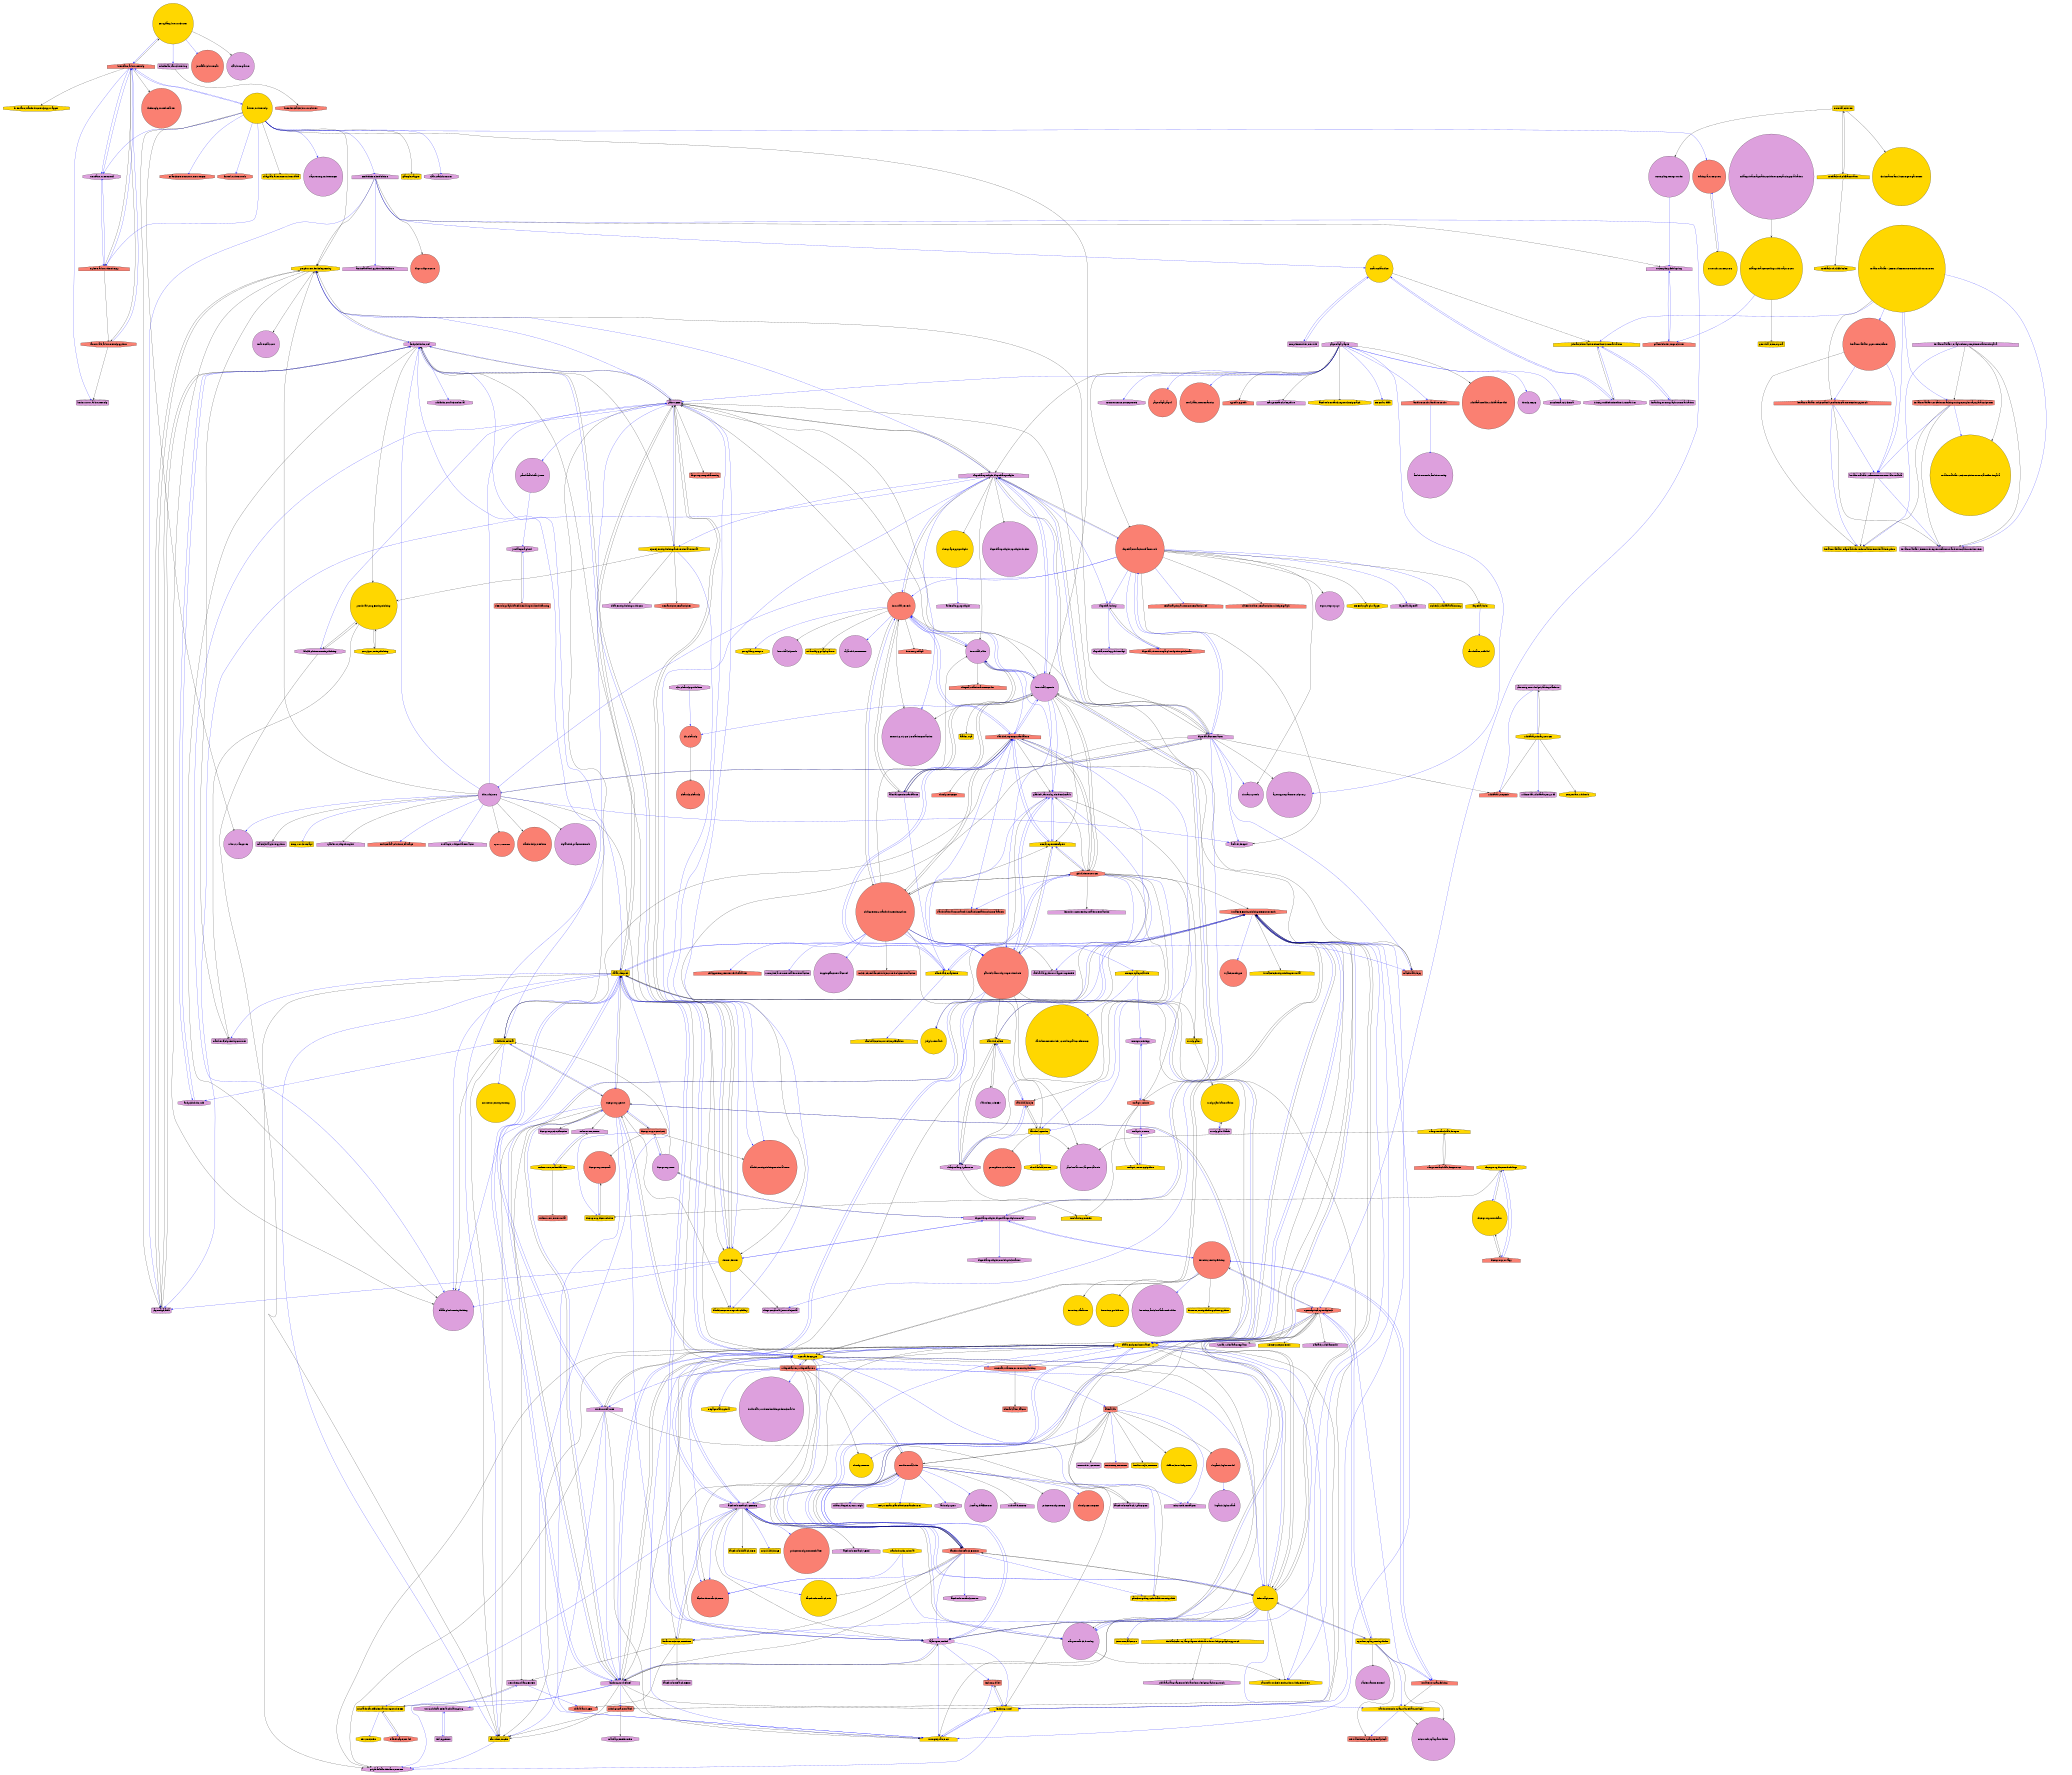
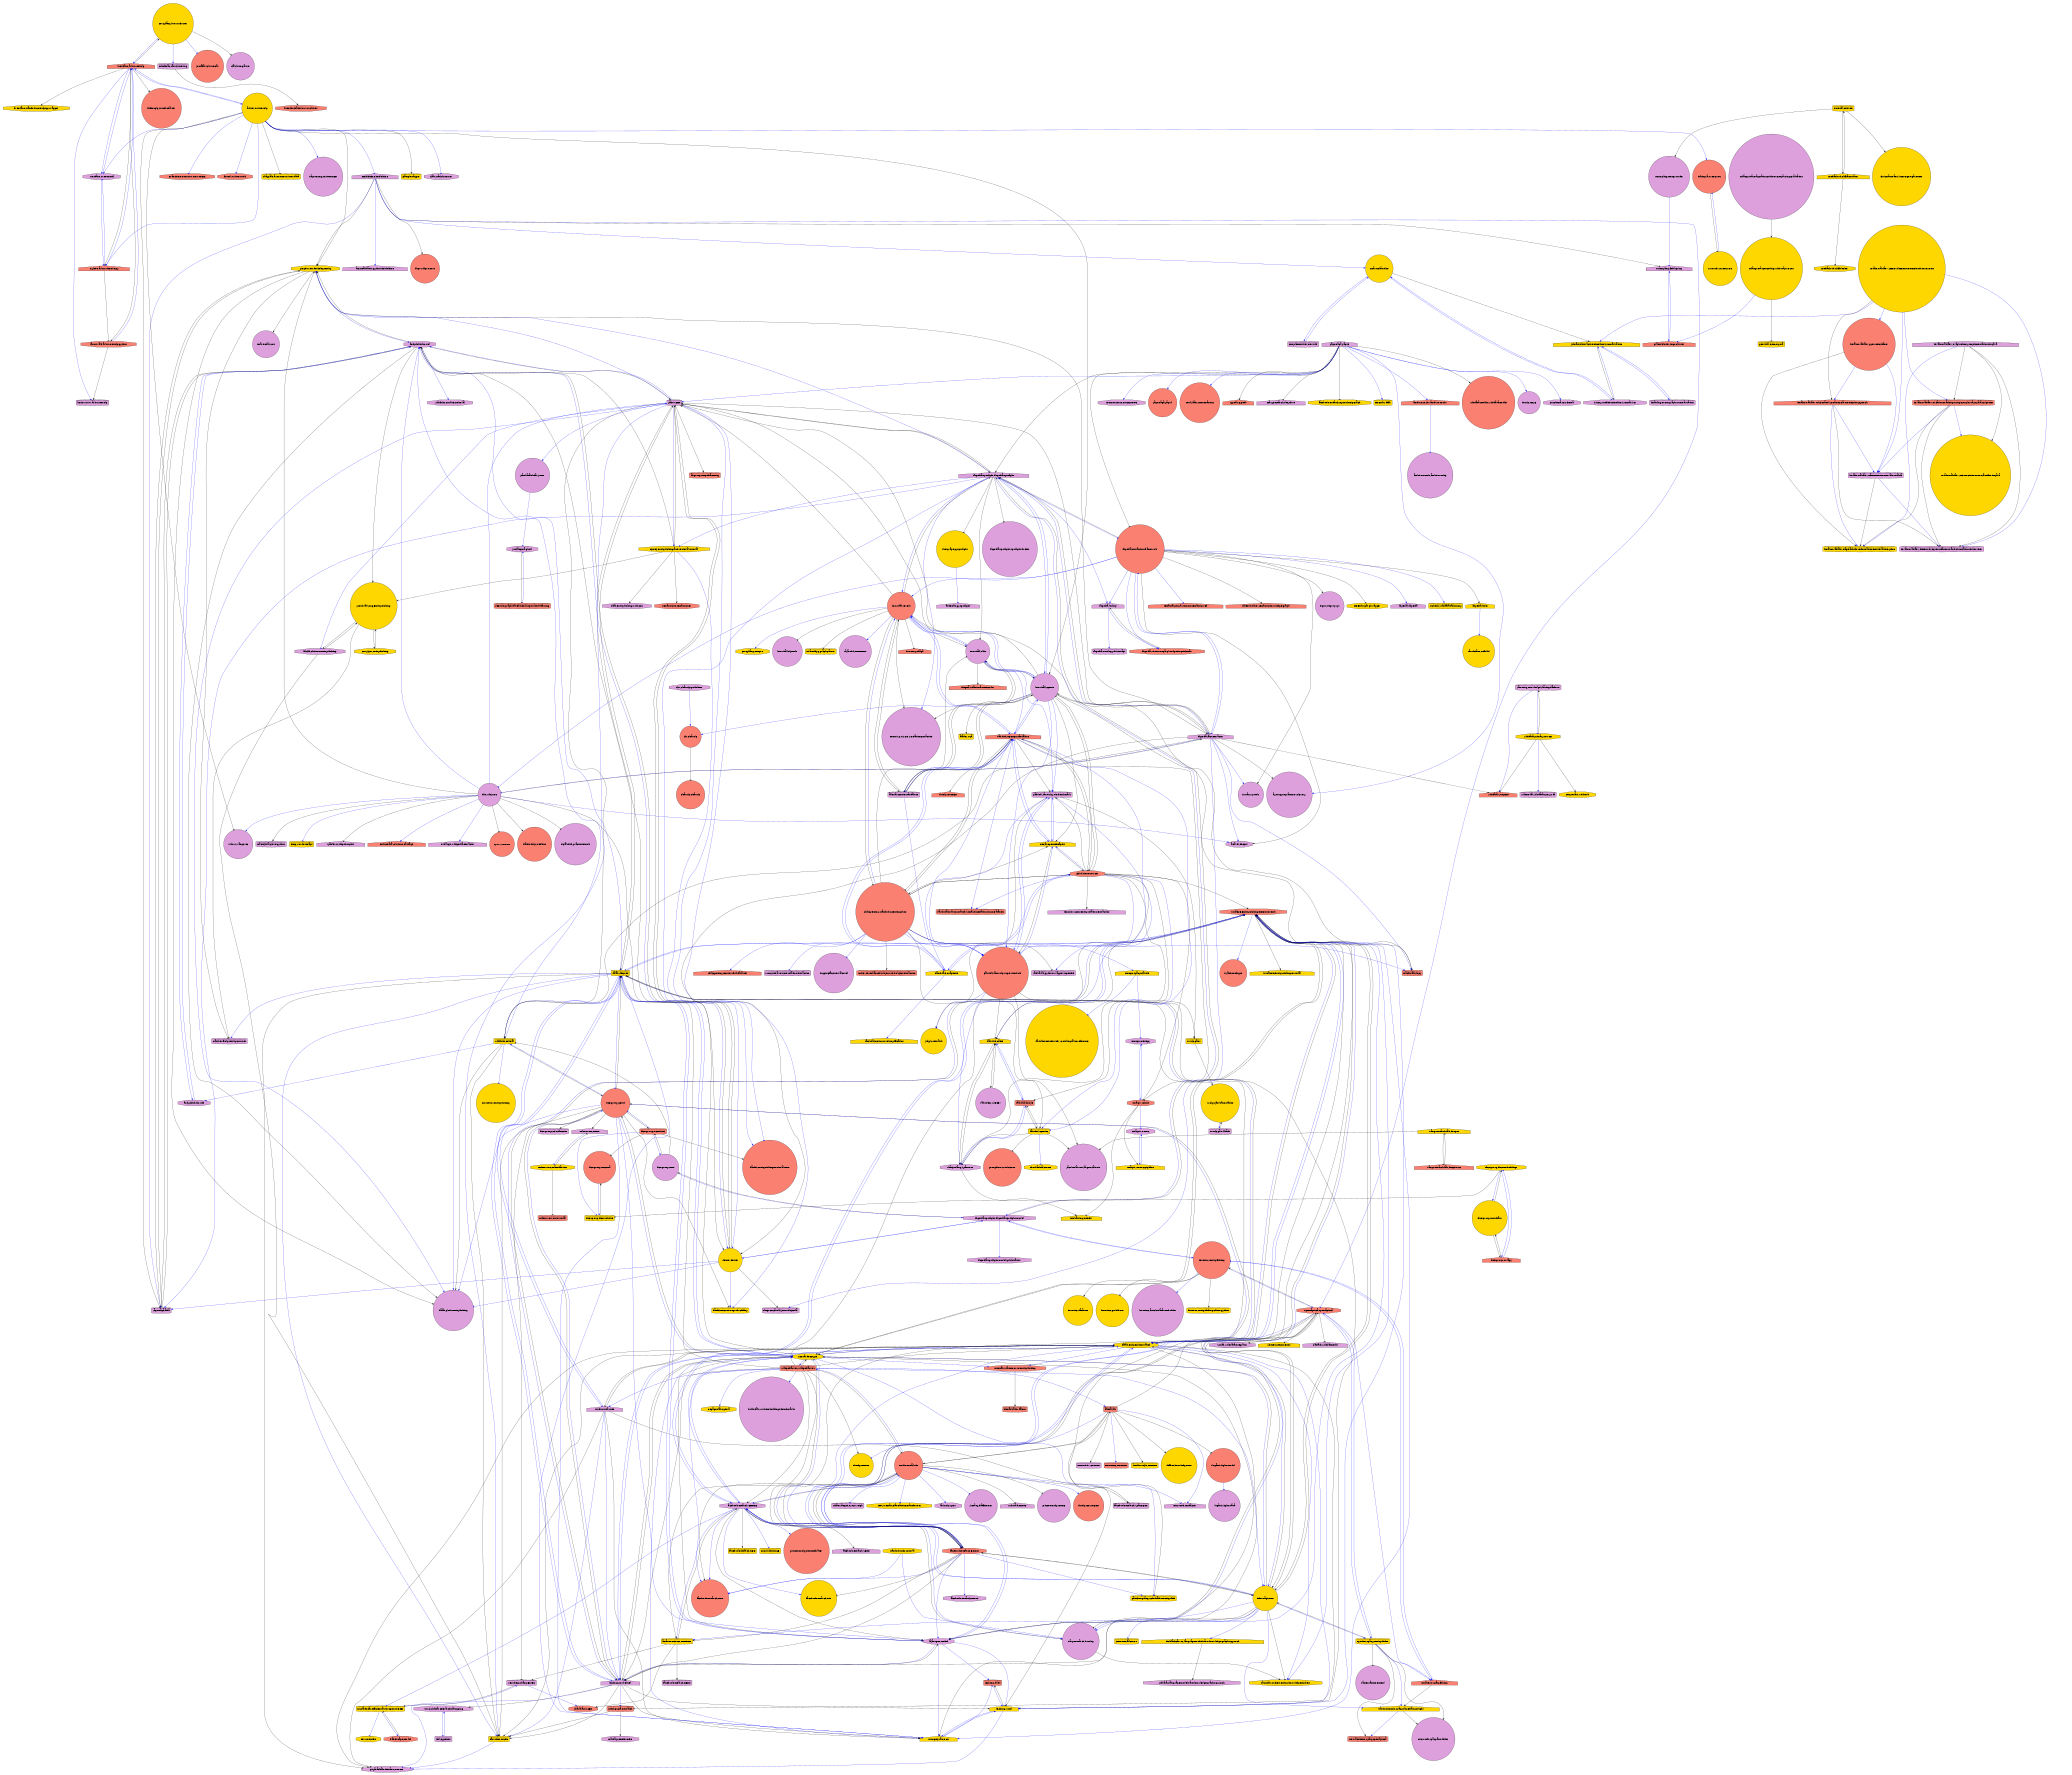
(527, 1702) -> (527, 1702)
